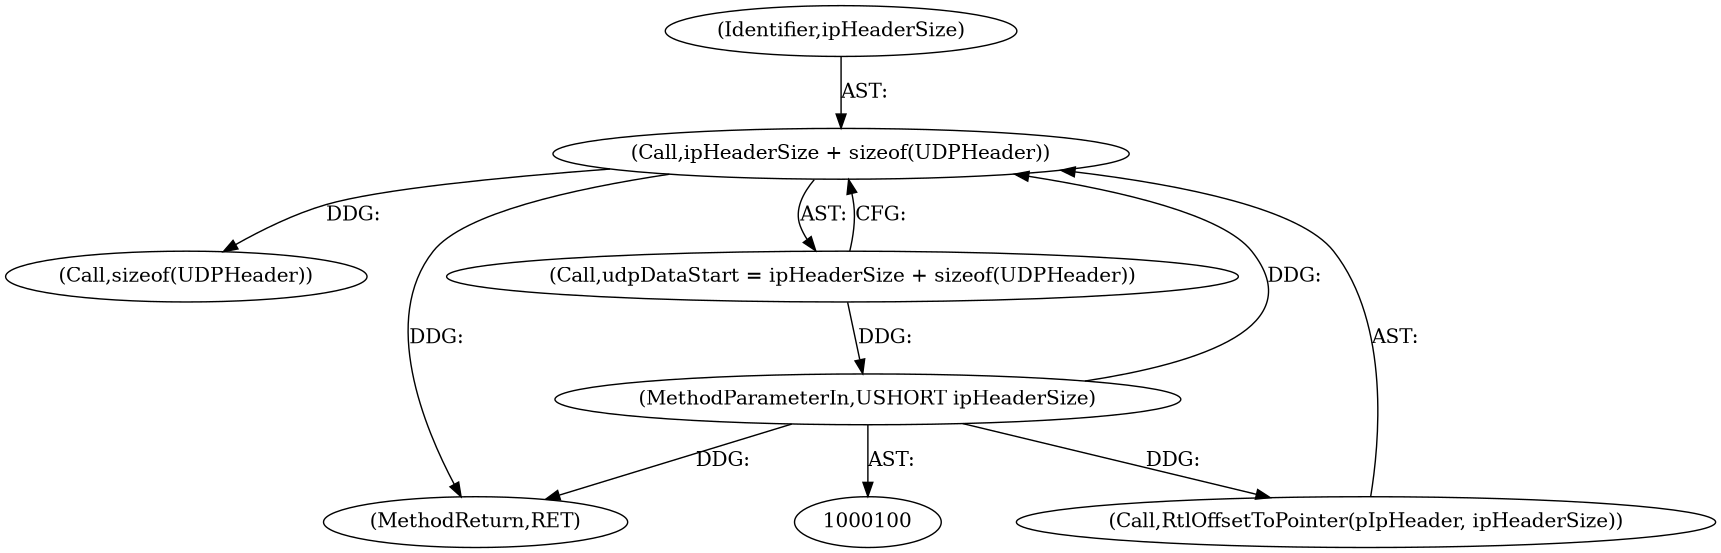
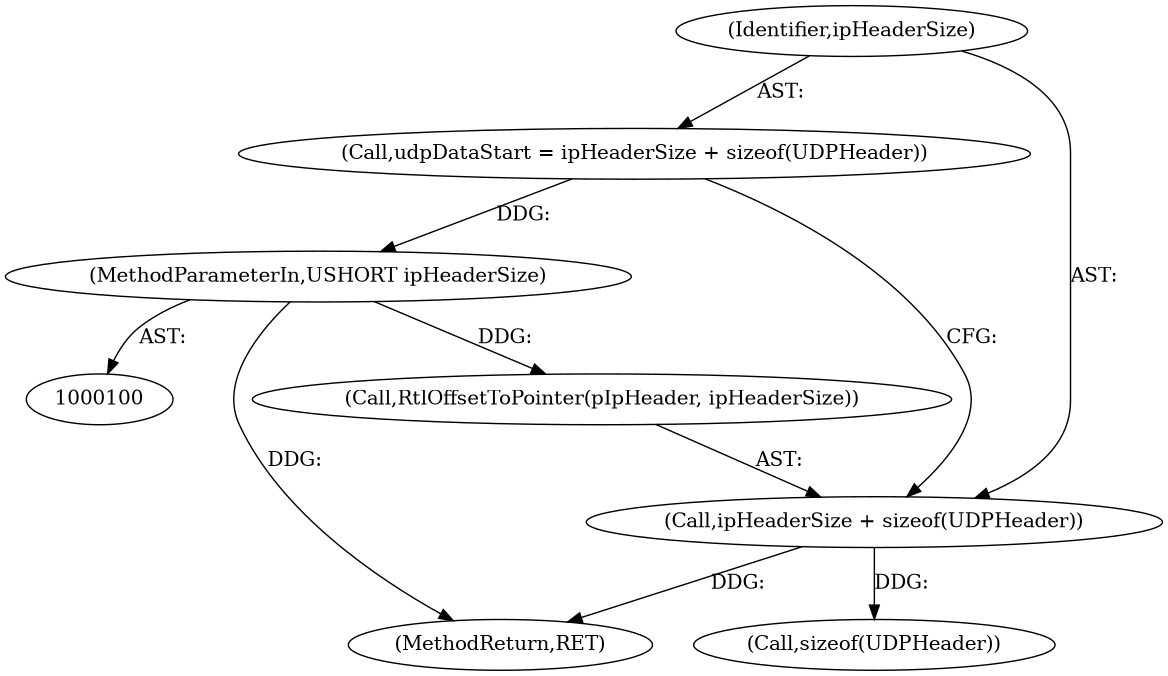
(799, 208) -> (750, 89)
(1257, 261) -> none
